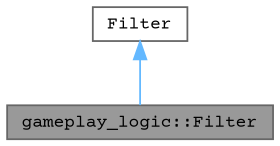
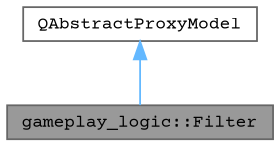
(140, 24) -> (140, 24)
